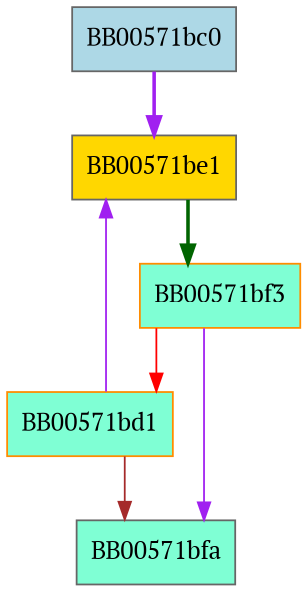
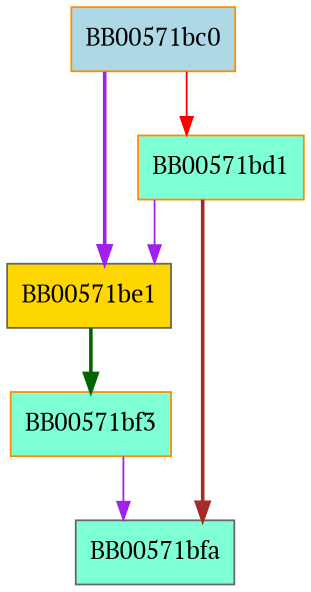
(154, 39) -> (153, 39)
(156, 351) -> (187, 94)
(125, 479) -> (203, 351)
